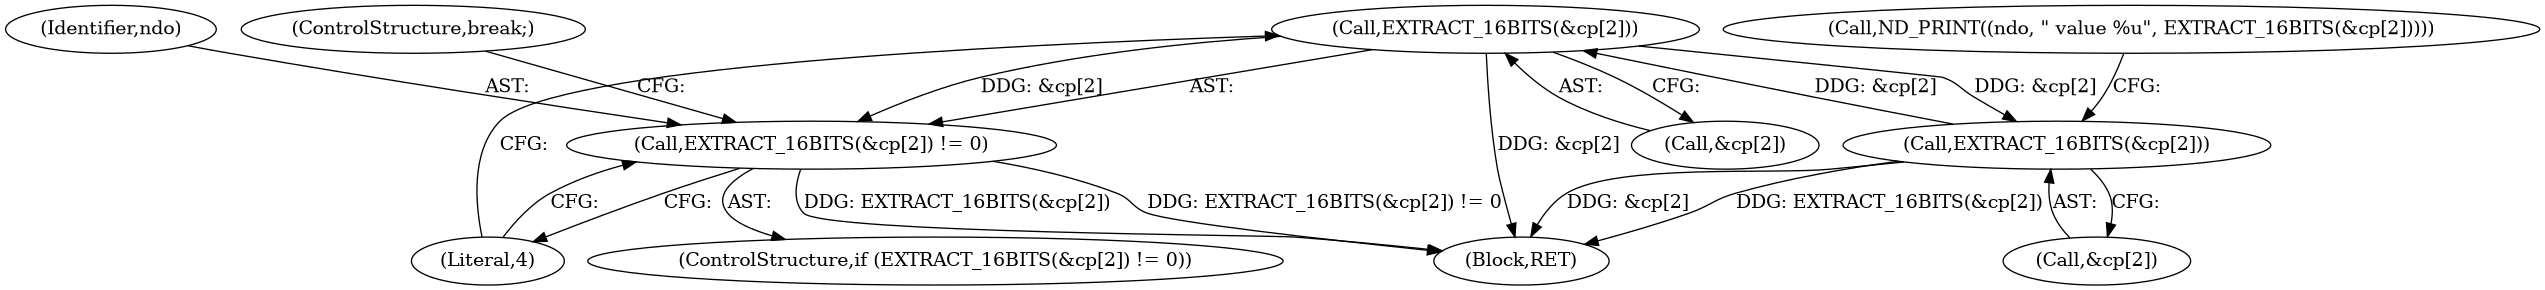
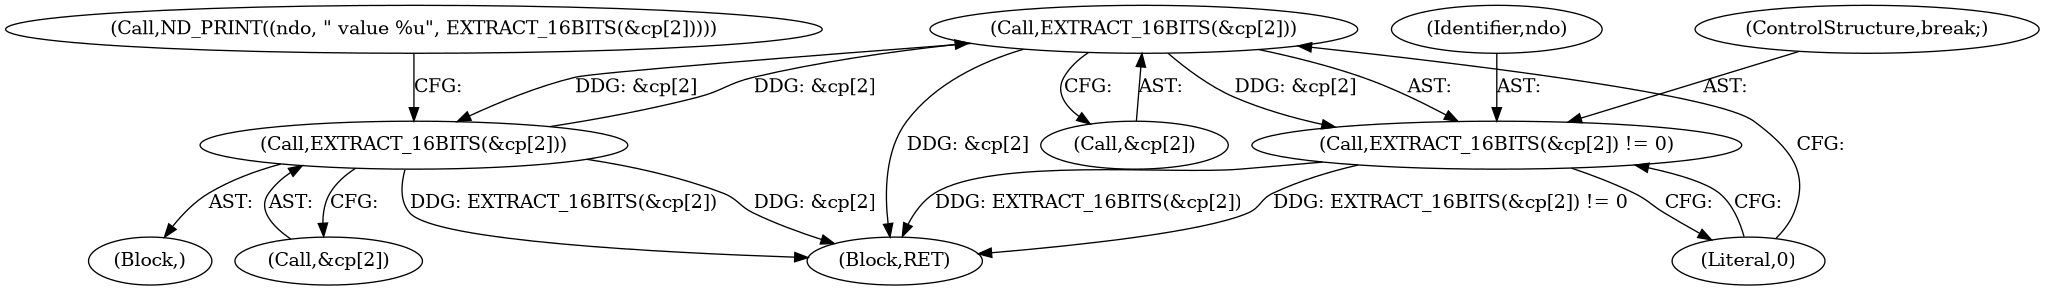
(664, 87) -> (1729, 87)
none -> (150, 261)
(488, 261) -> (1749, 261)
(935, 261) -> none
